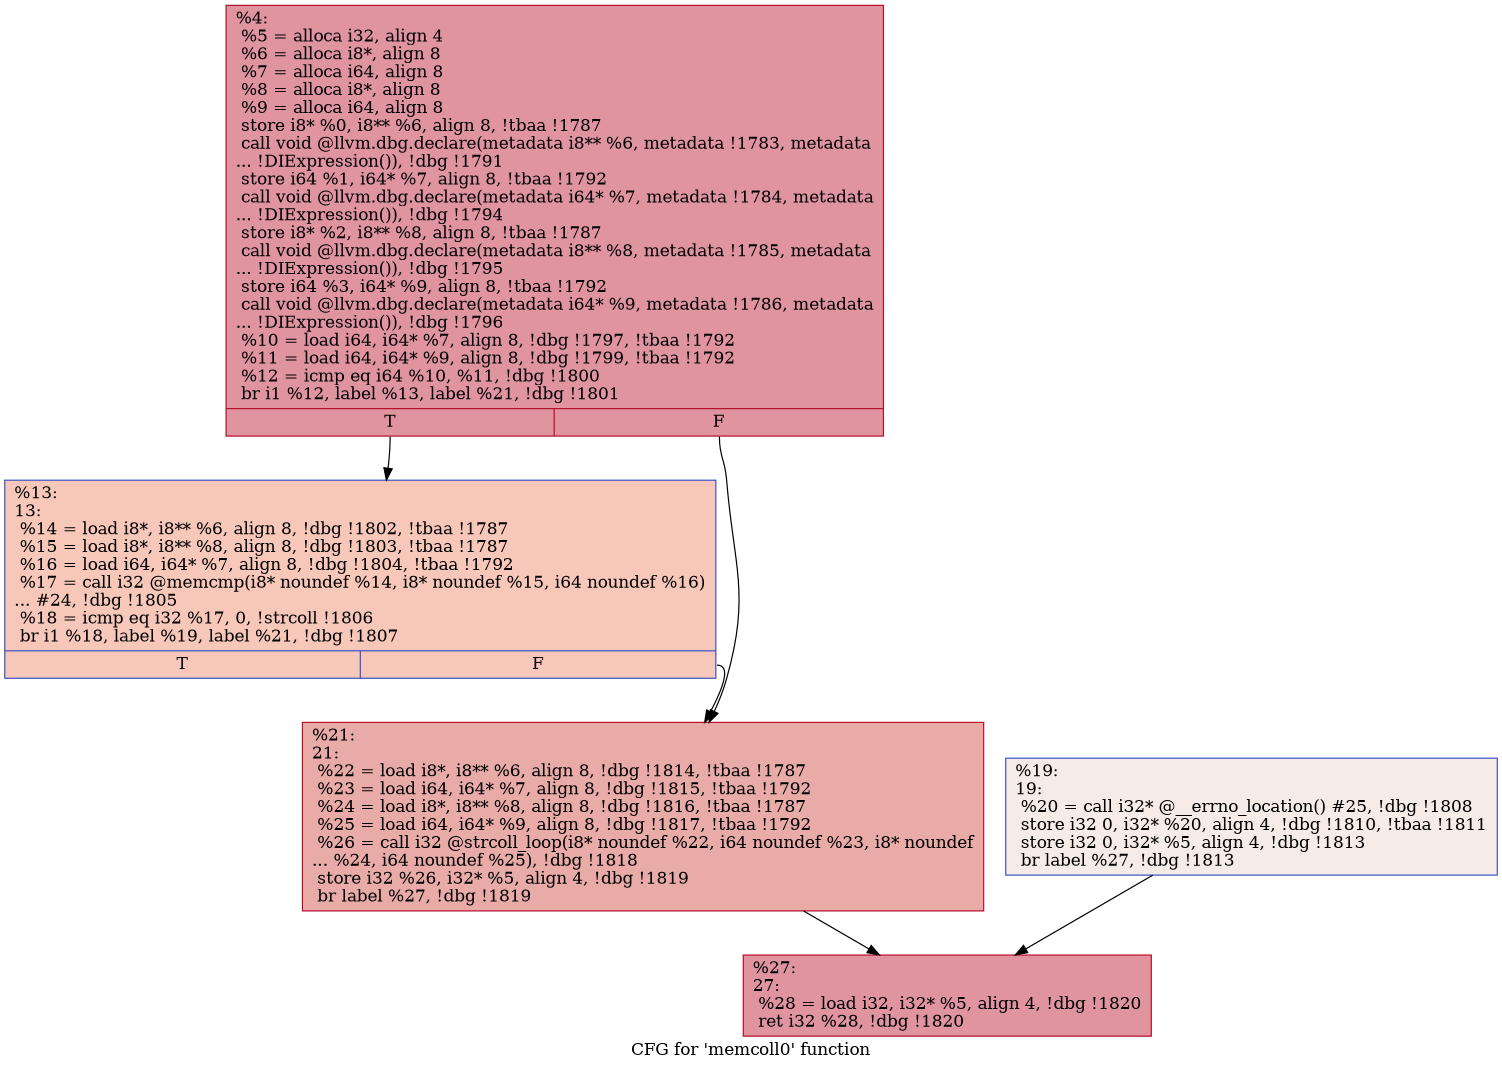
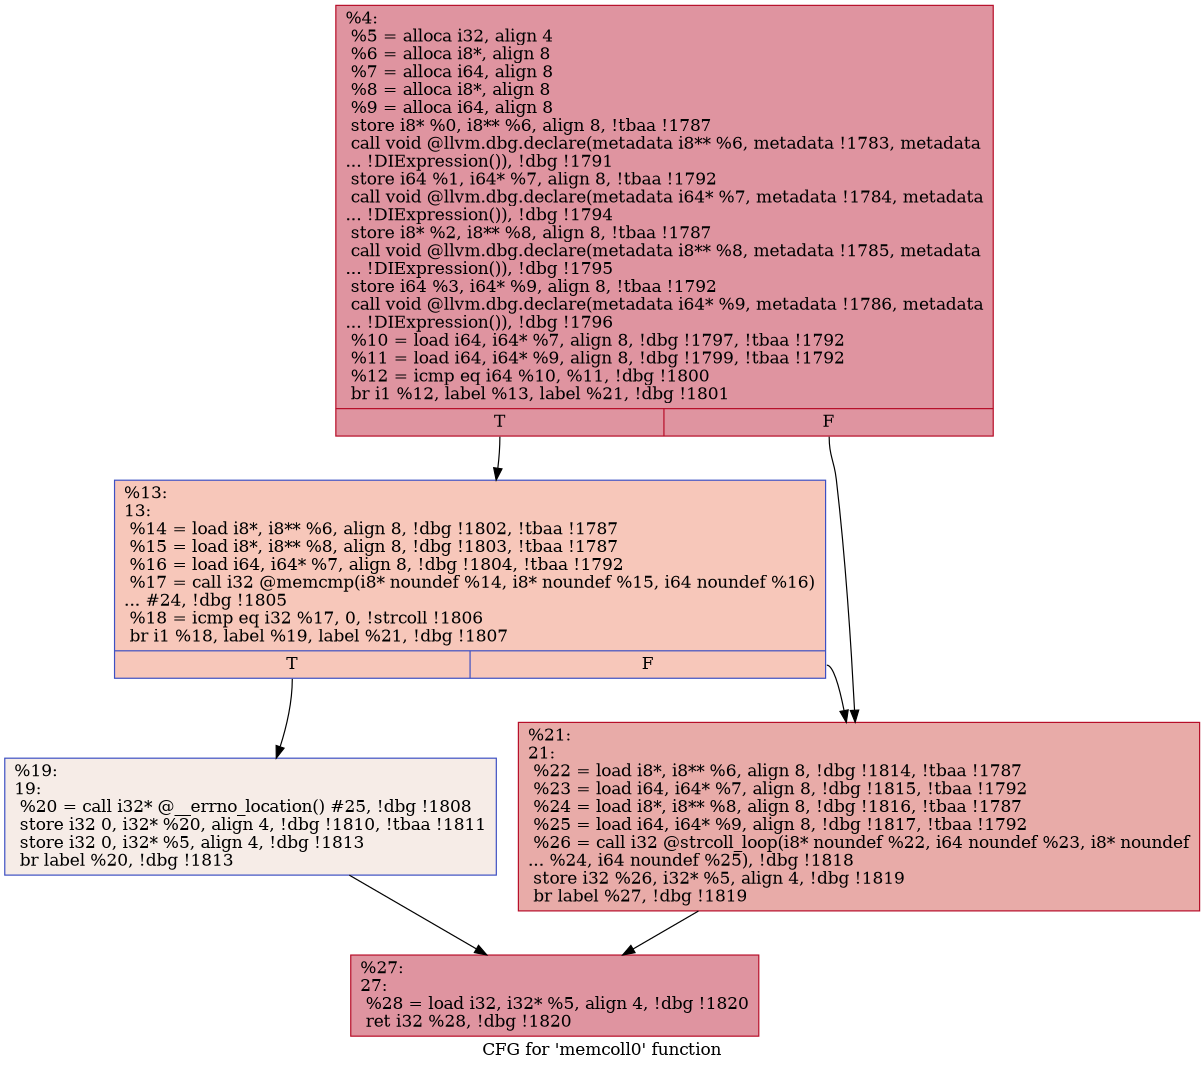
none -> (289, 713)
(1125, 861) -> (124, 861)
